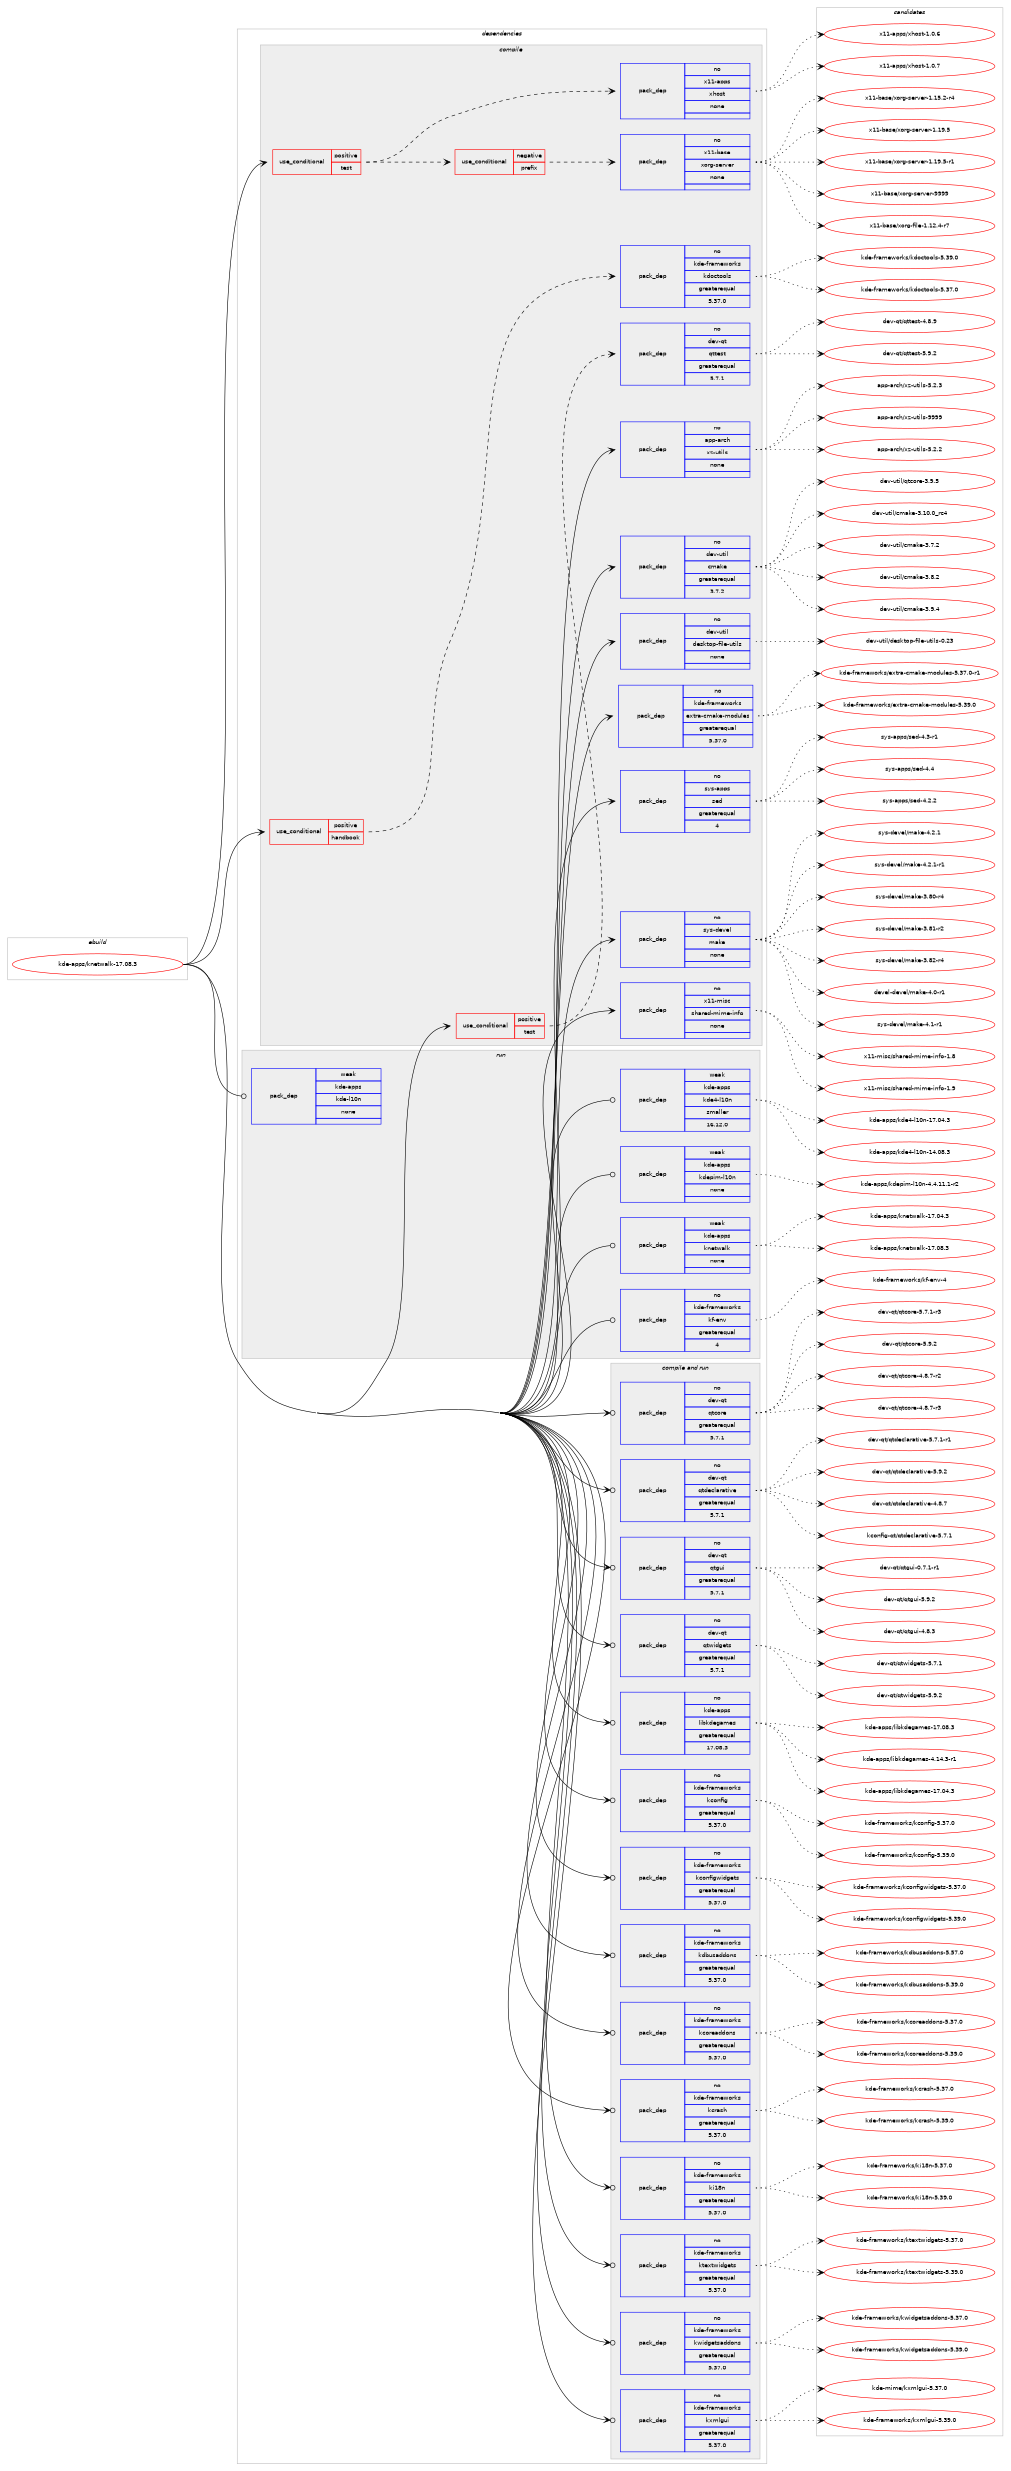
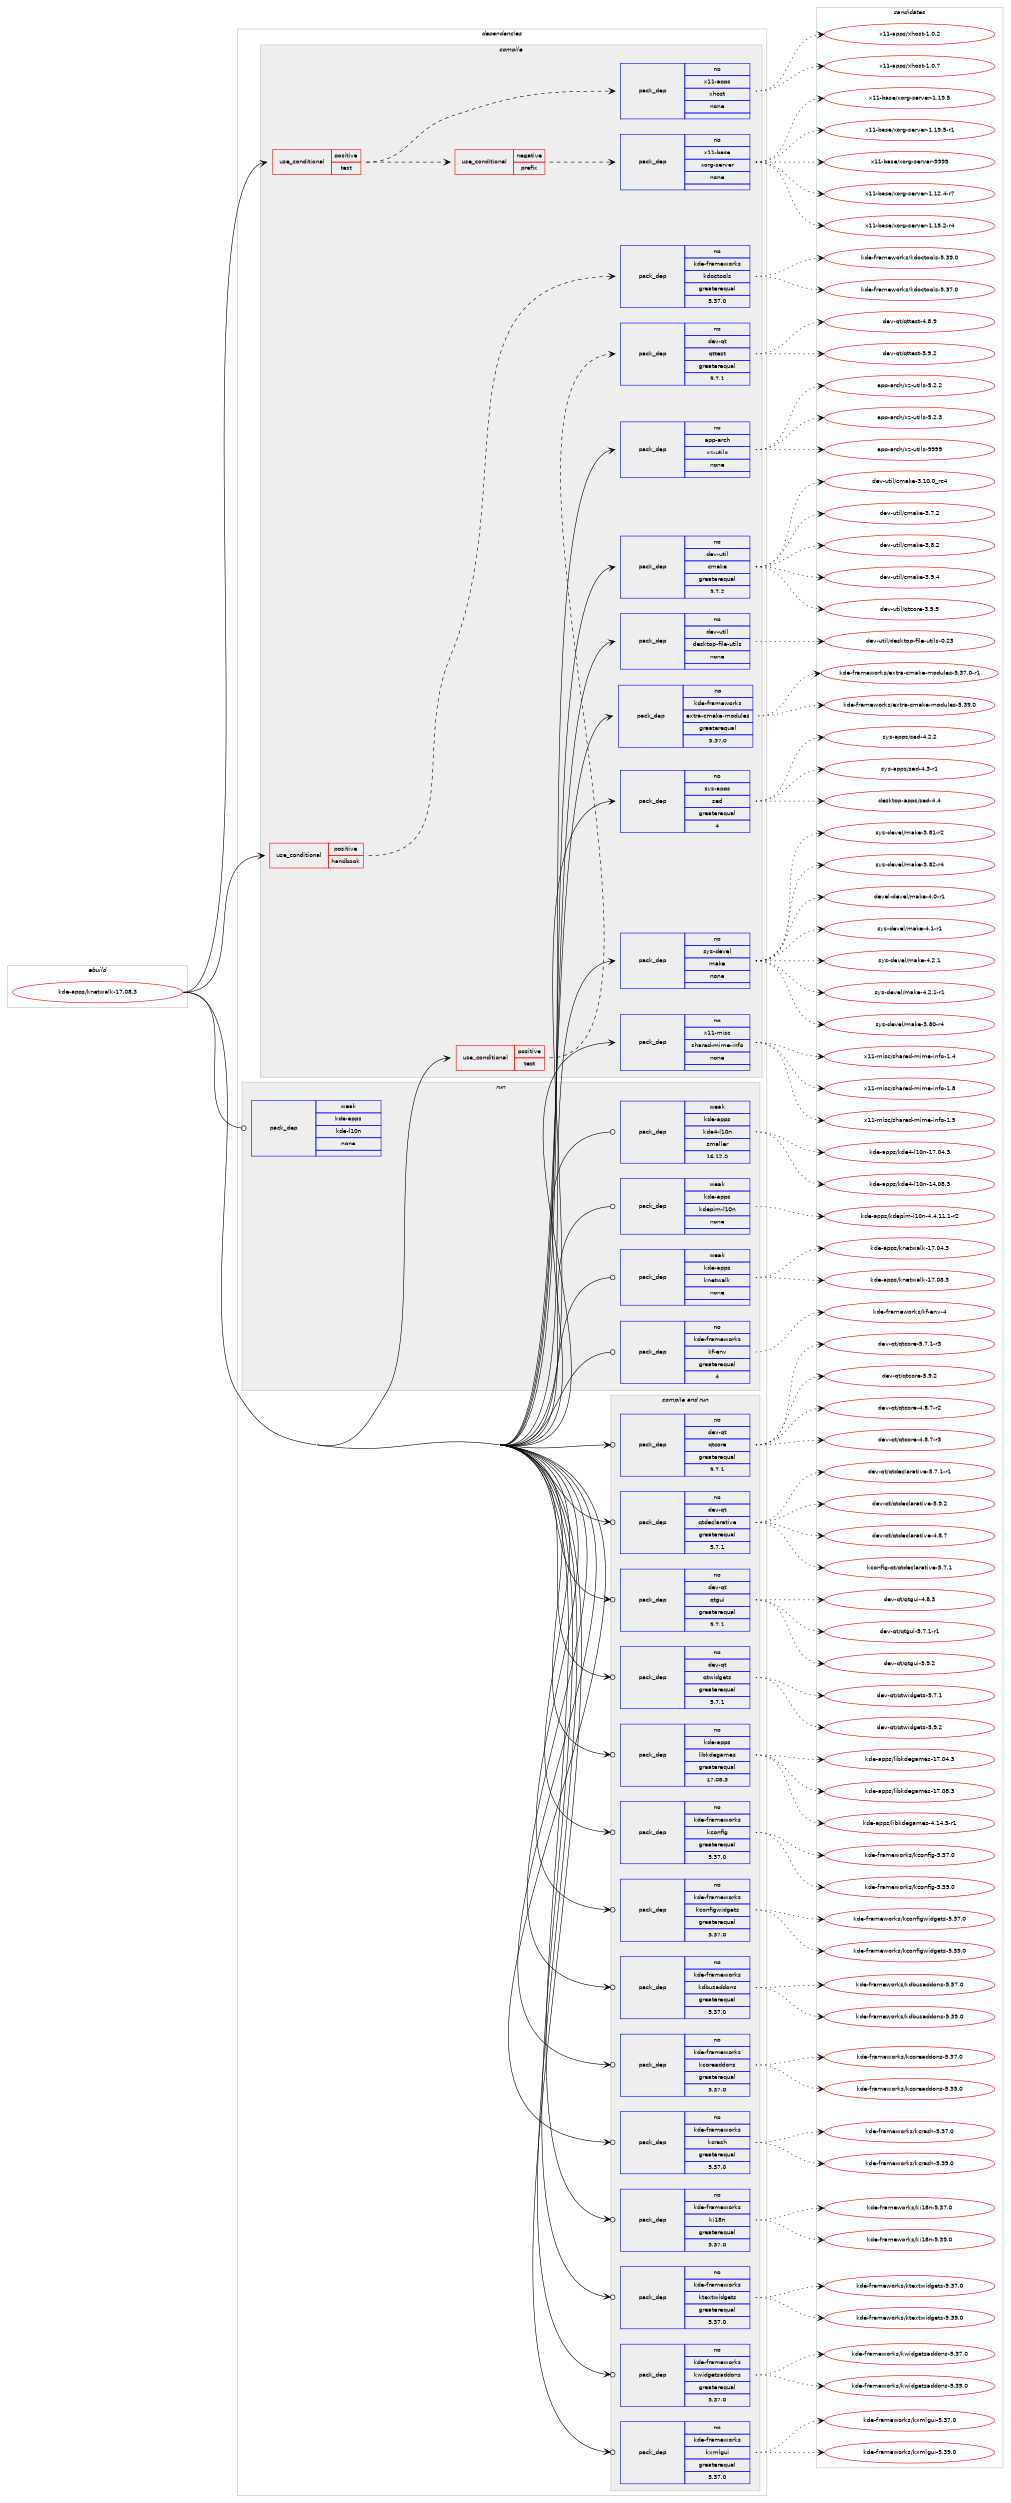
(910, 34) -> (910, 34)
(910, 226) -> (910, 194)
(910, 769) -> (910, 801)
none -> (910, 1057)
(910, 1568) -> (910, 1632)
(910, 2389) -> (910, 2421)
